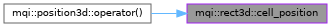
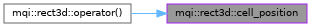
(78, 14) -> (68, 14)
